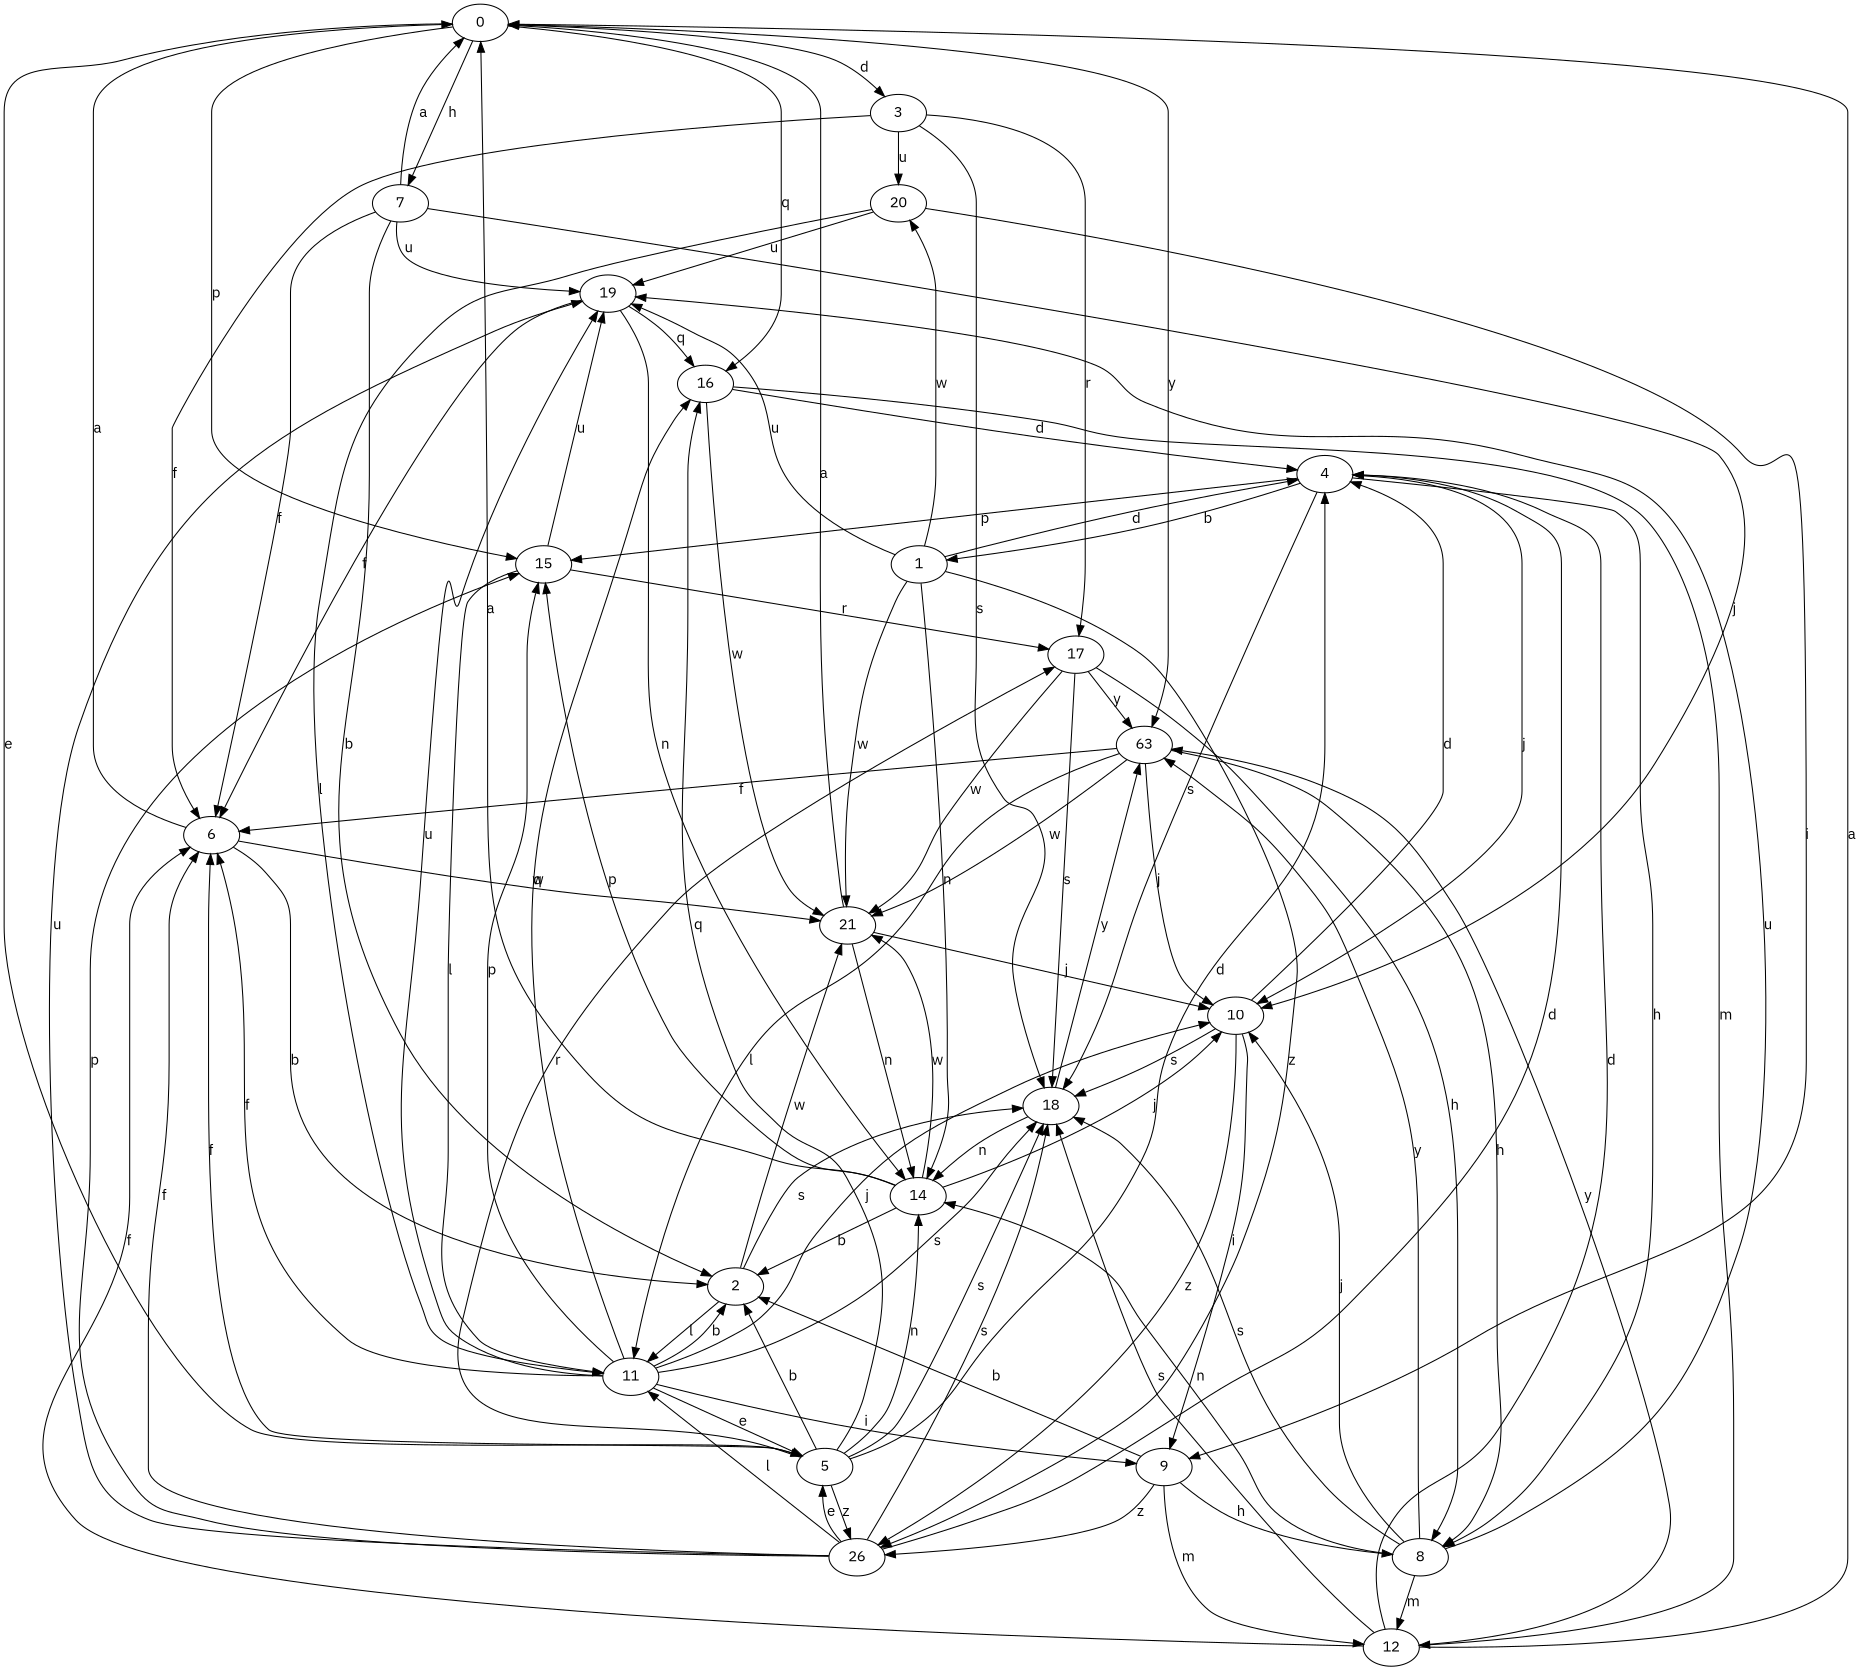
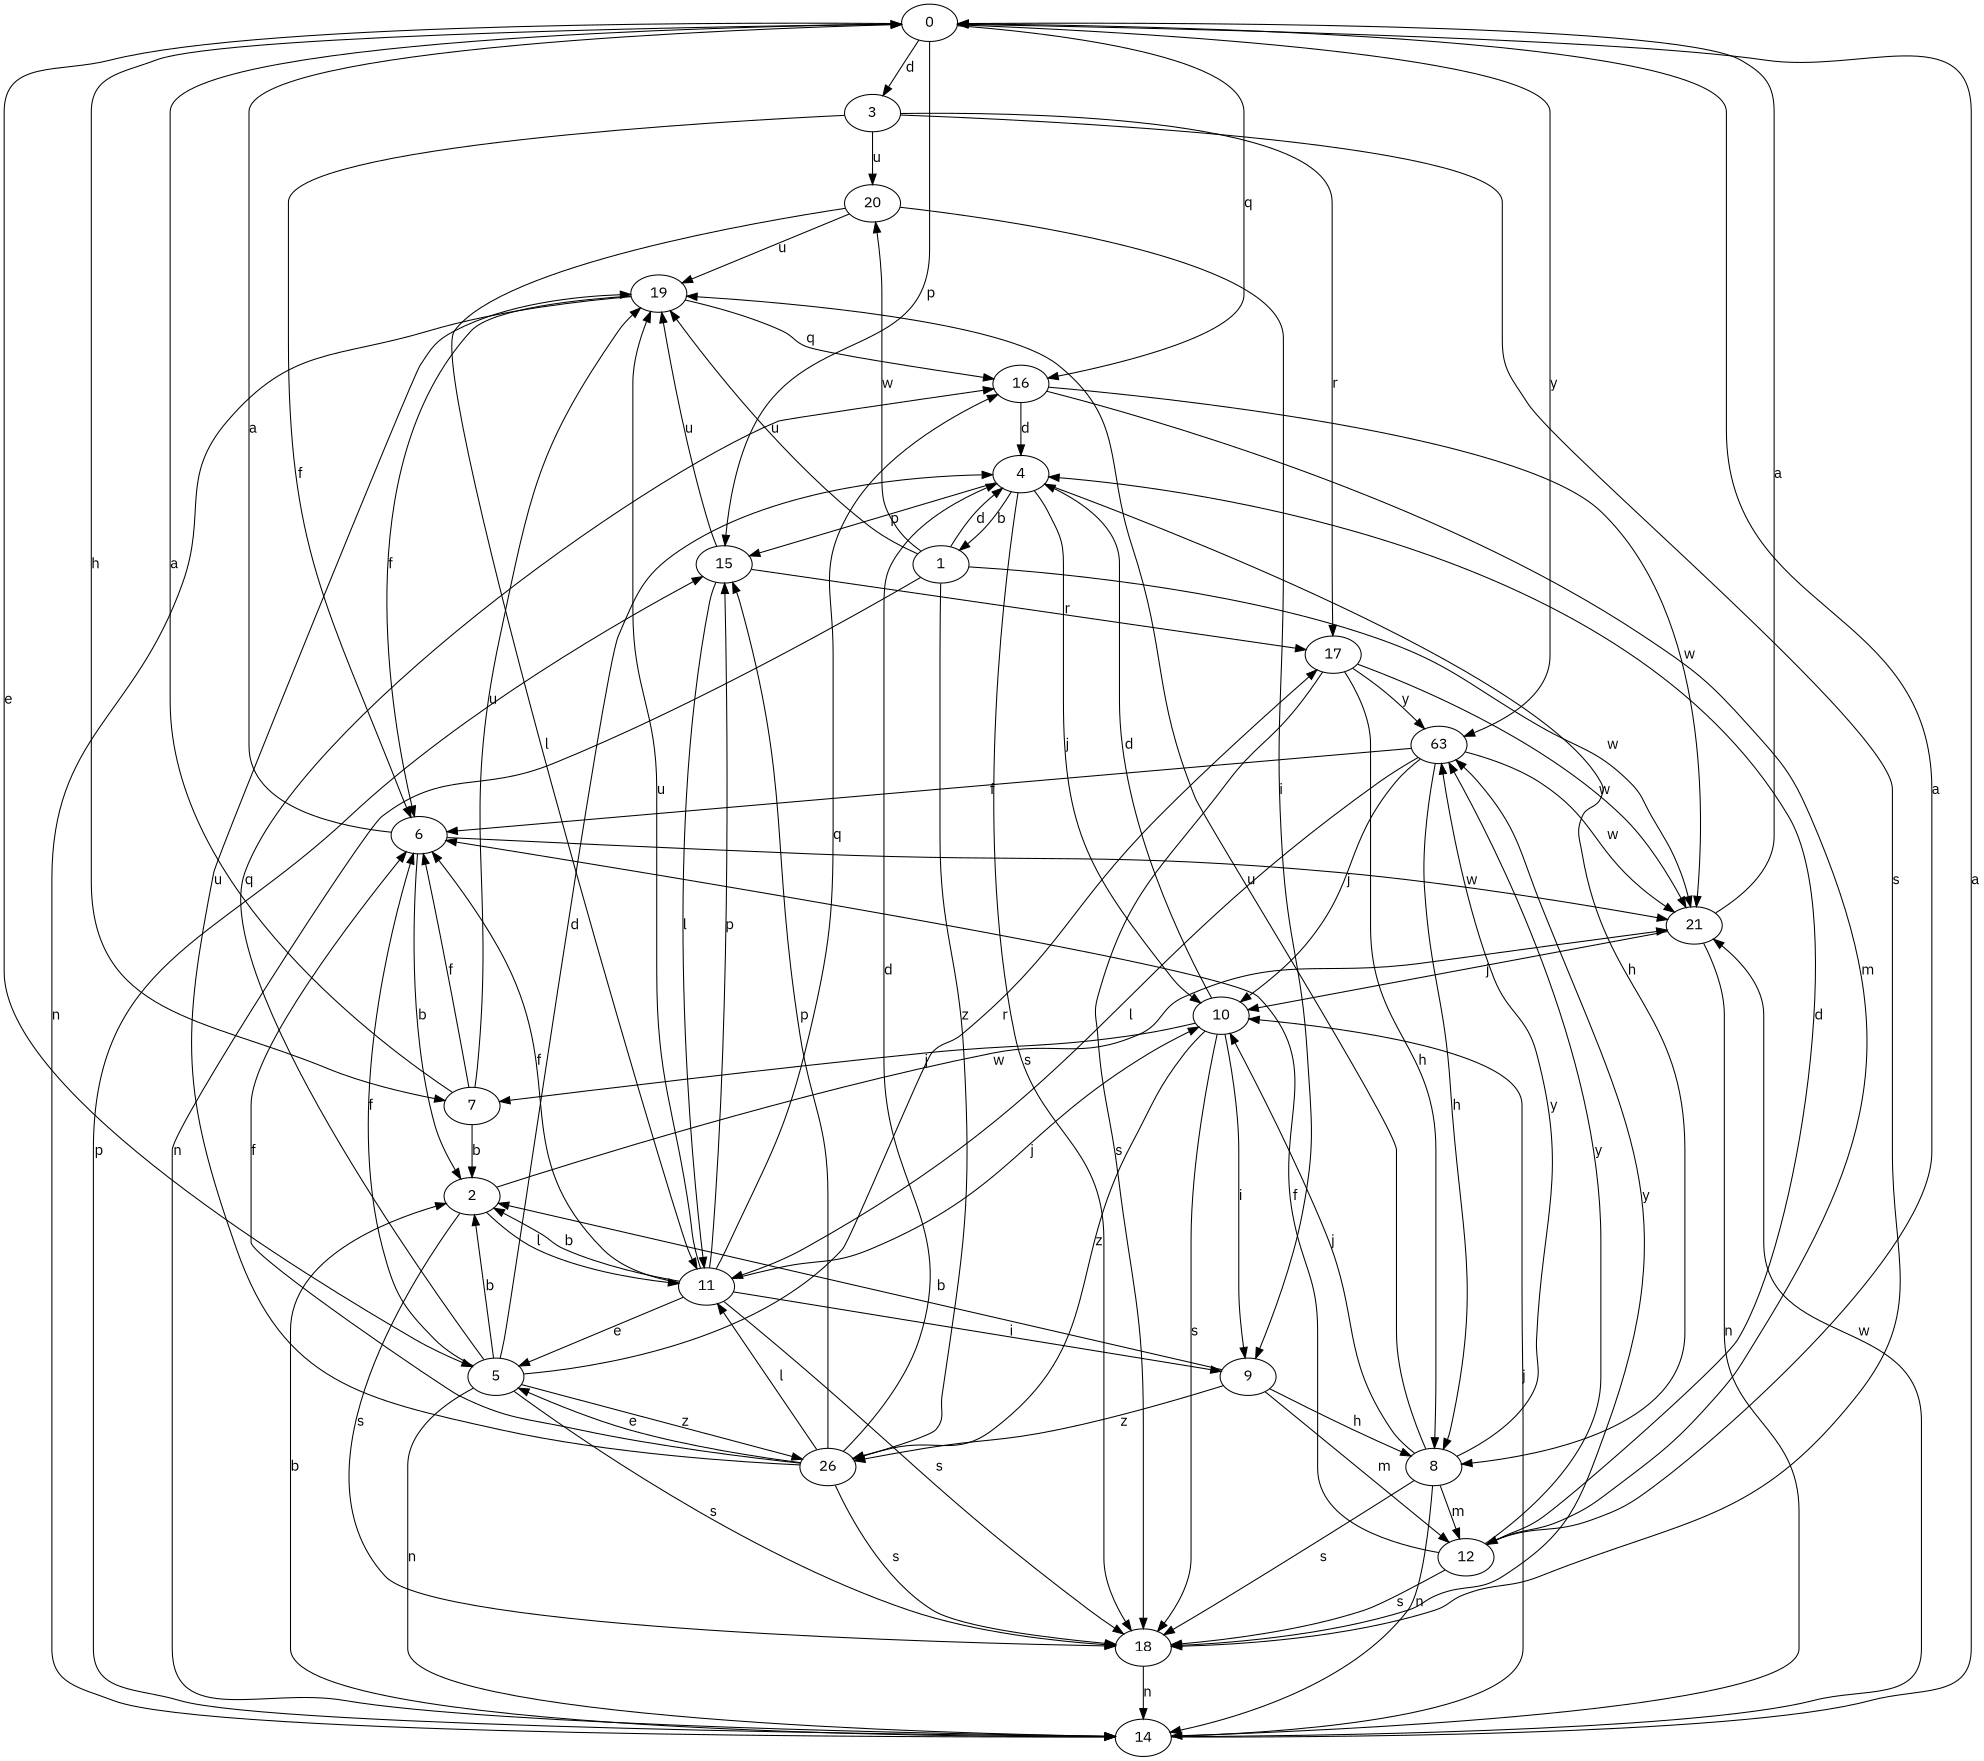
(1468, 387) -> (853, 1061)
